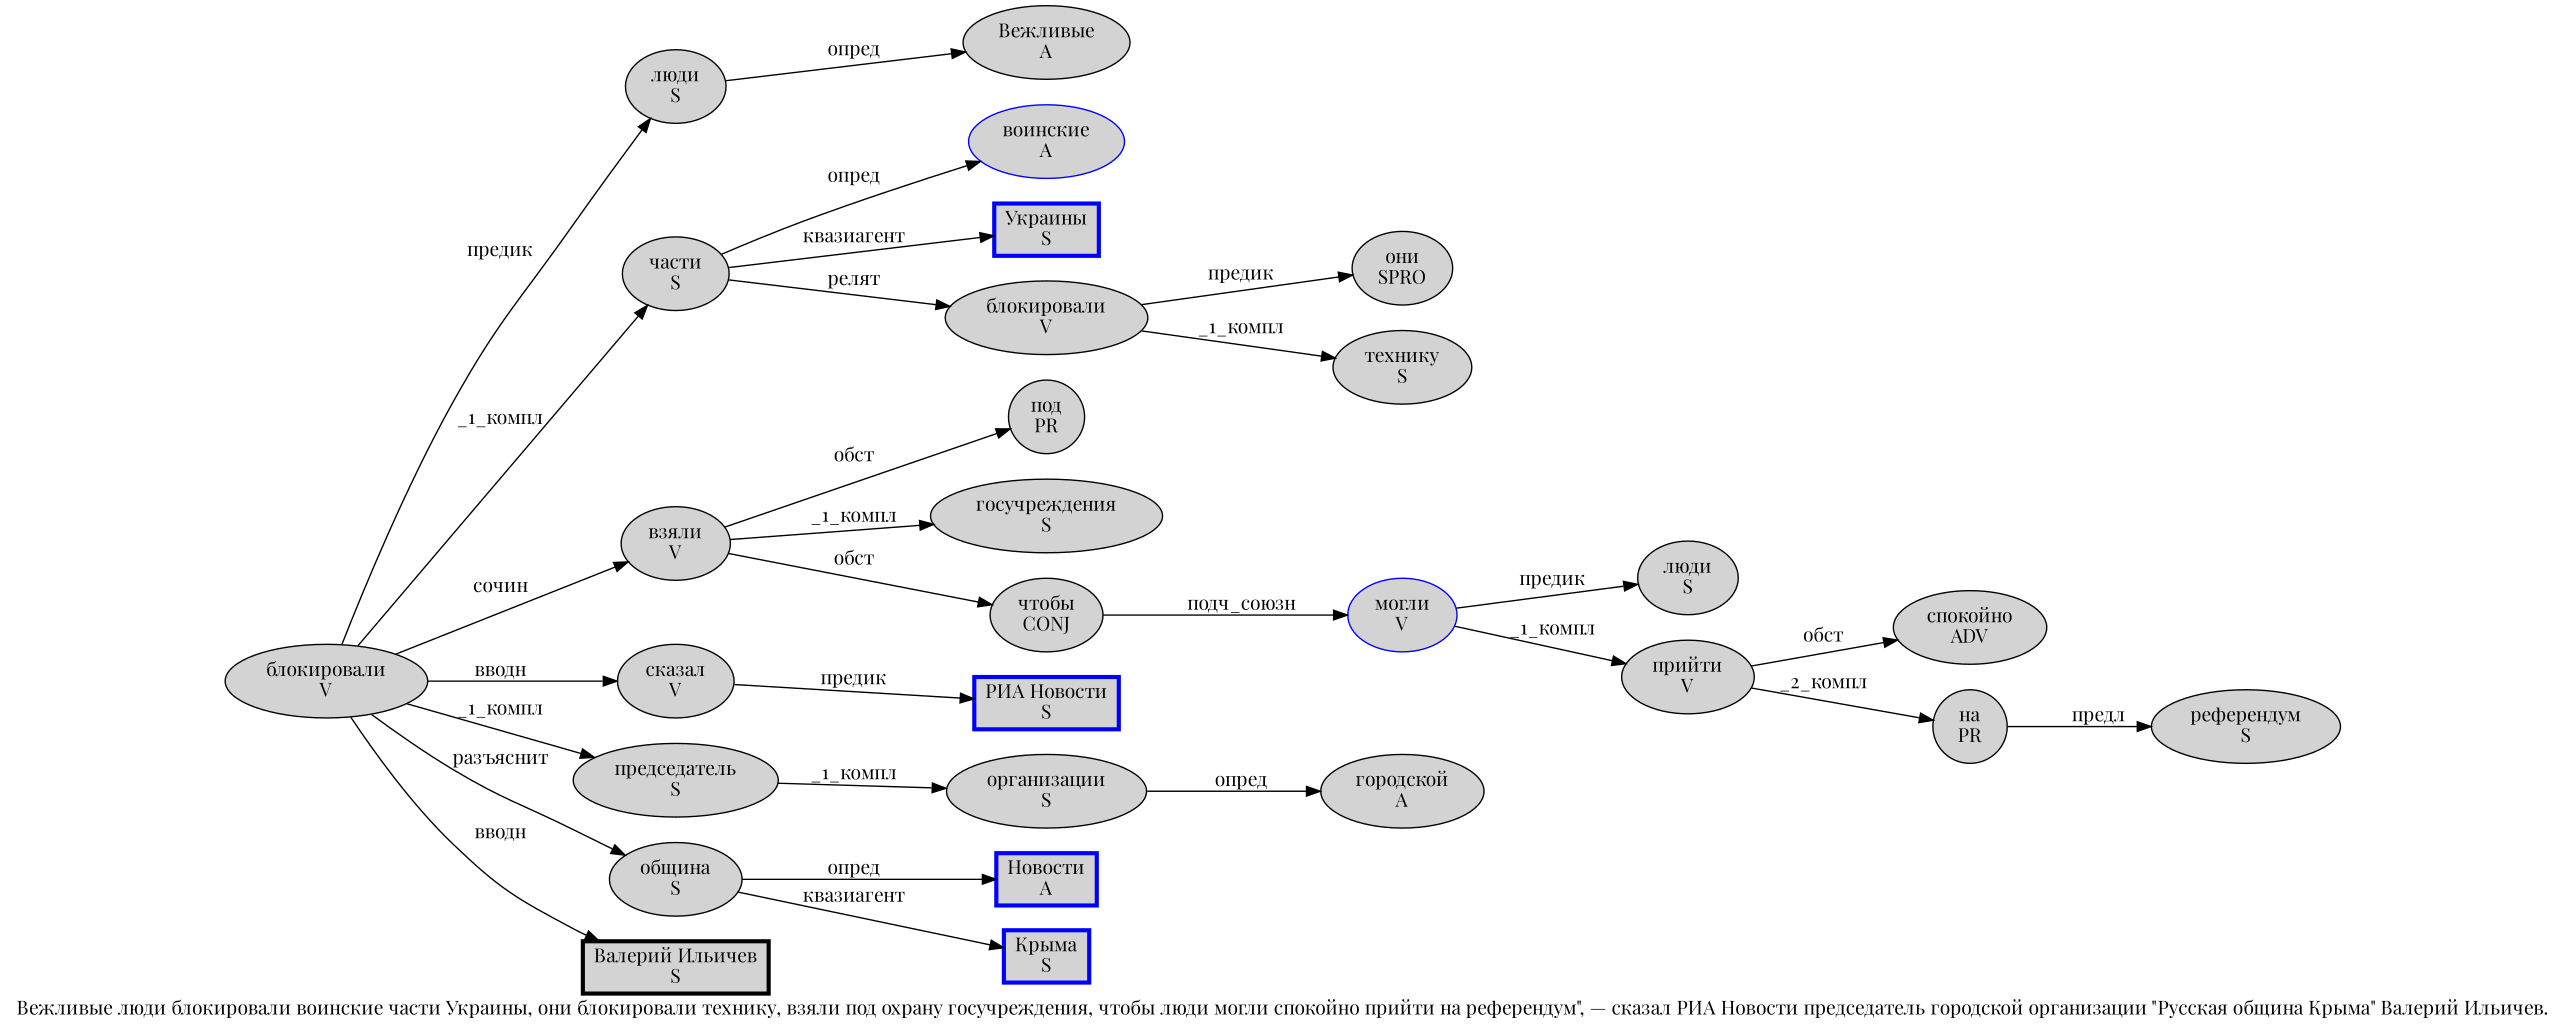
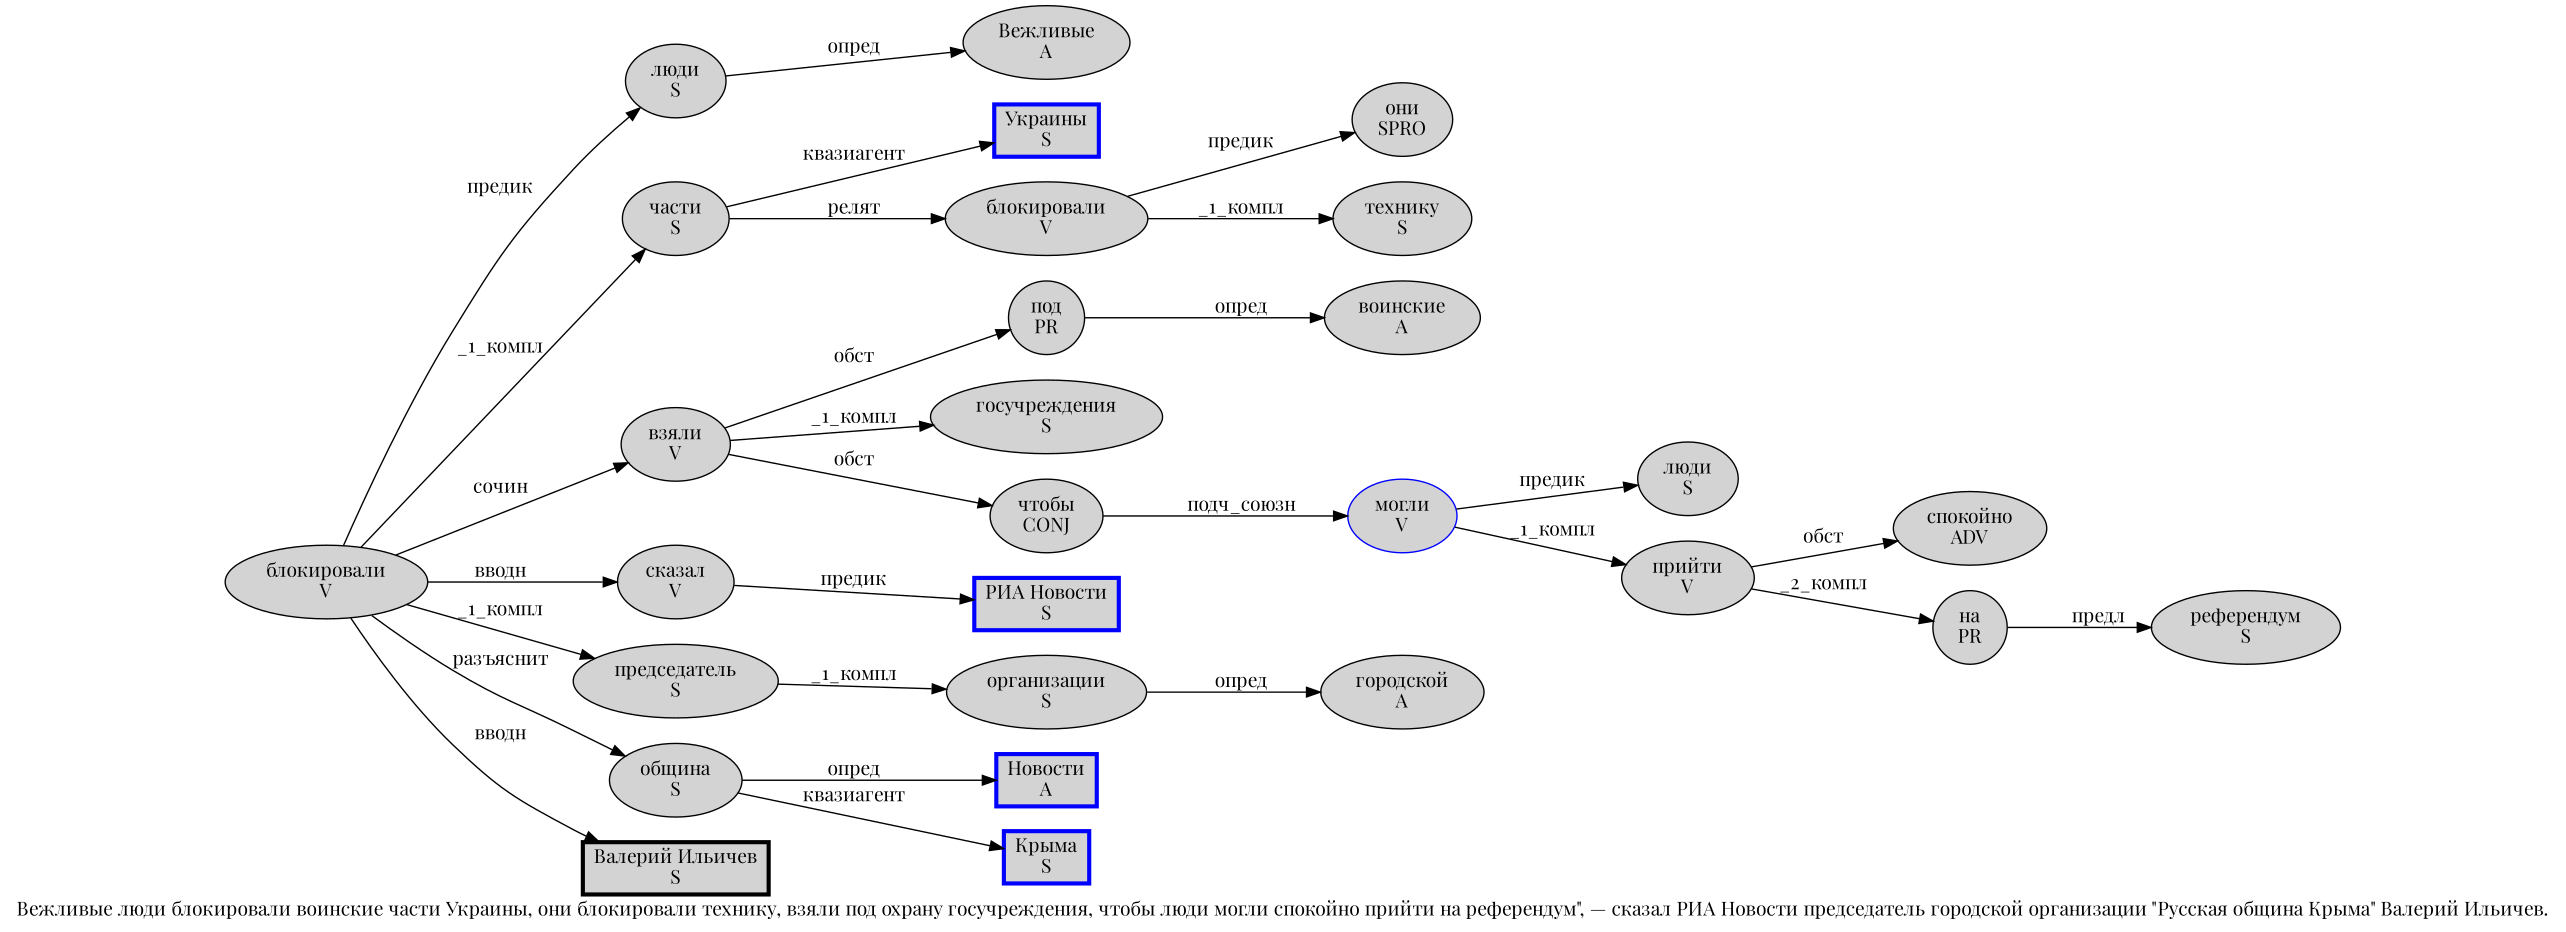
(1047, 142) -> (1402, 318)
(843, 207) -> (1198, 318)
